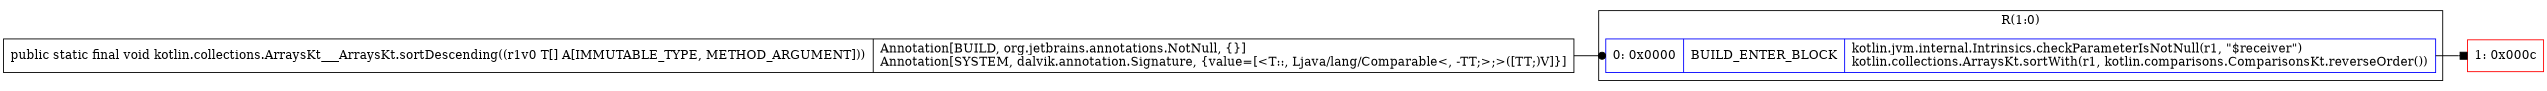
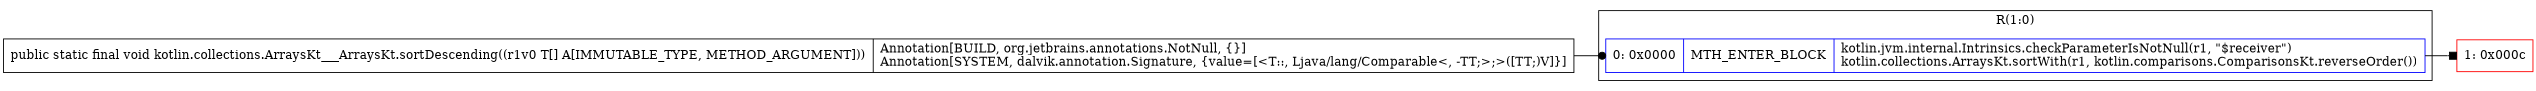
(1764, 55) -> (1759, 55)
